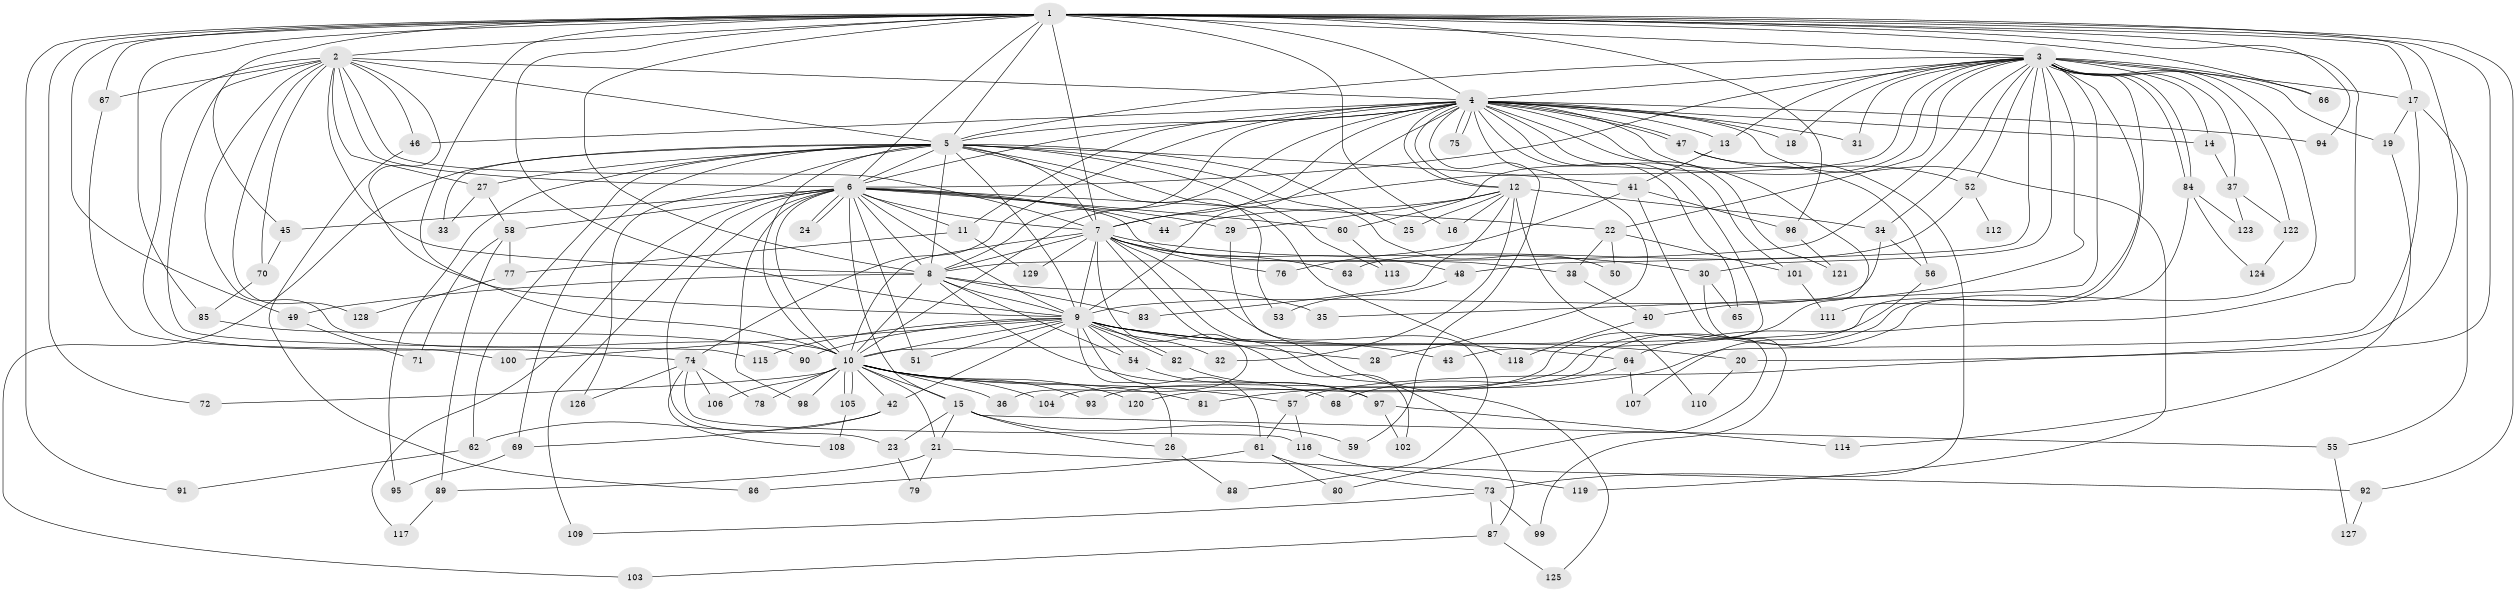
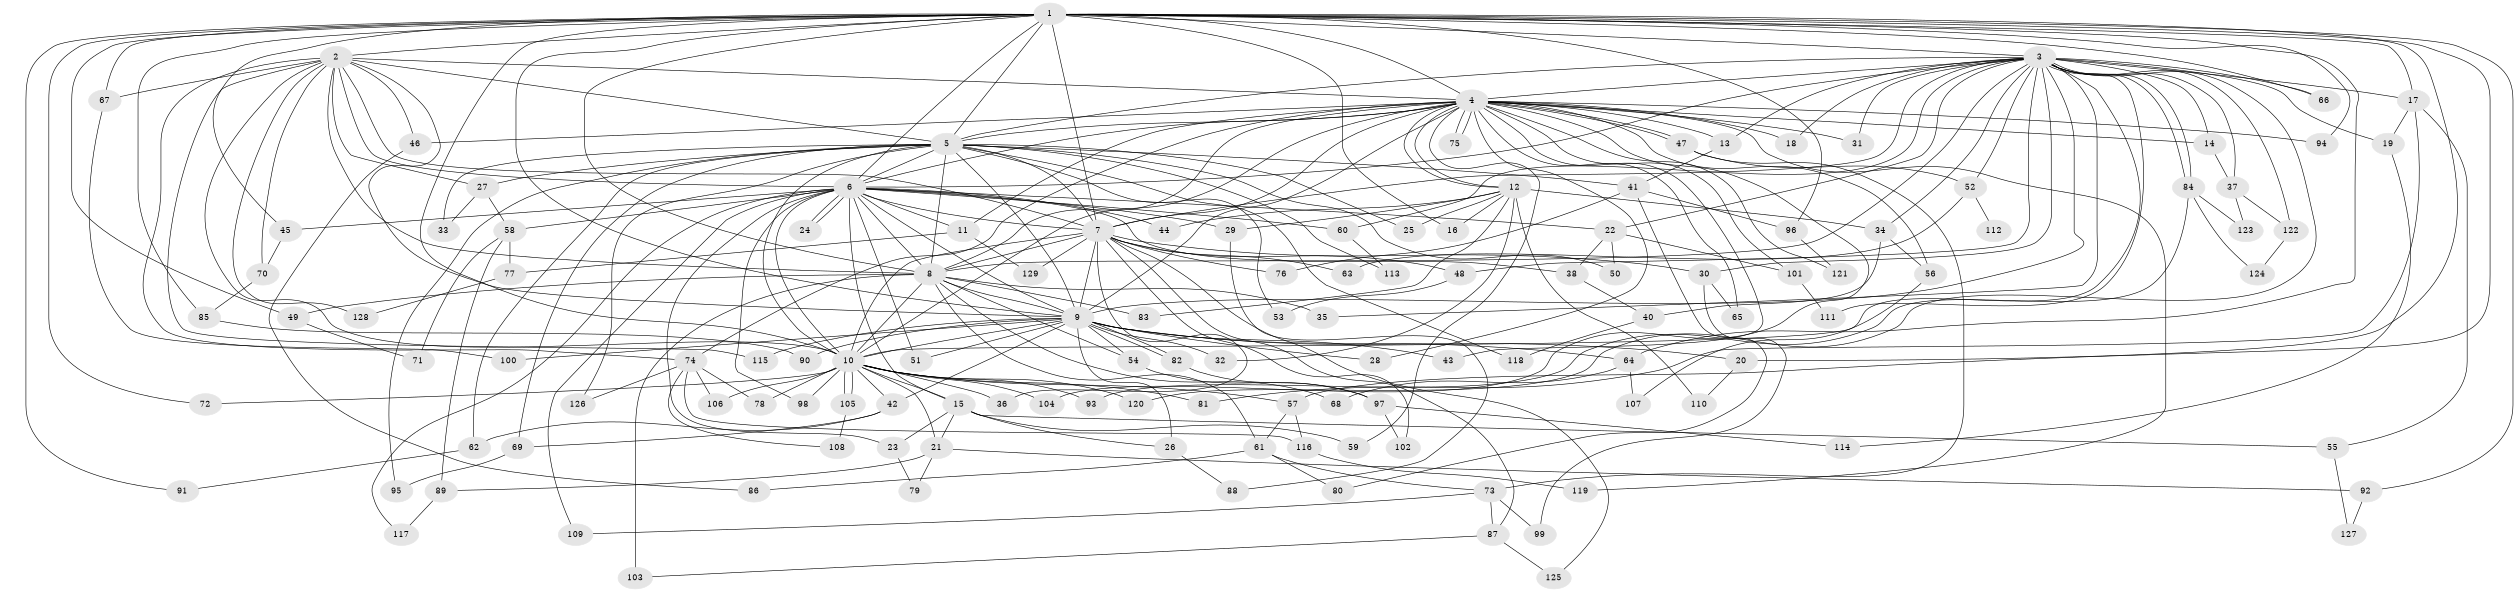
(117, 345) -> (692, 332)
(1206, 378) -> (1091, 380)
